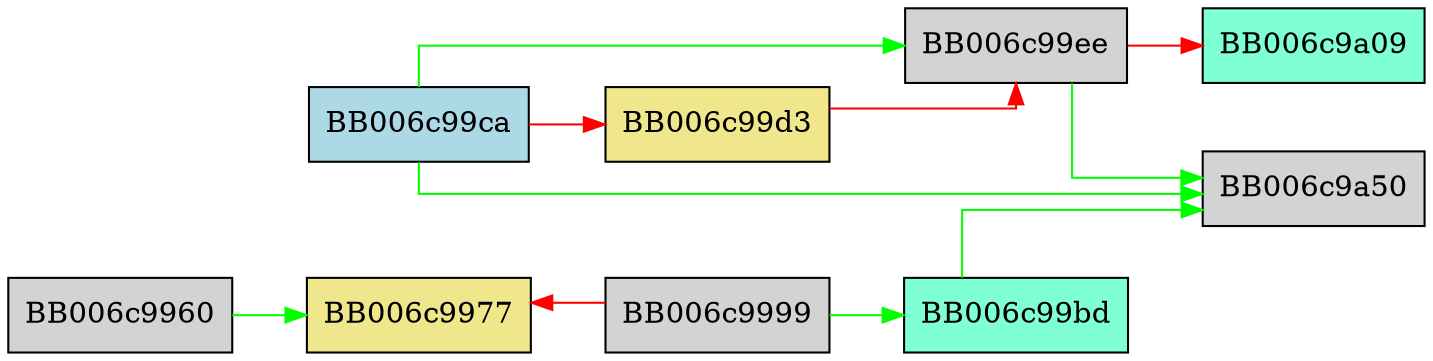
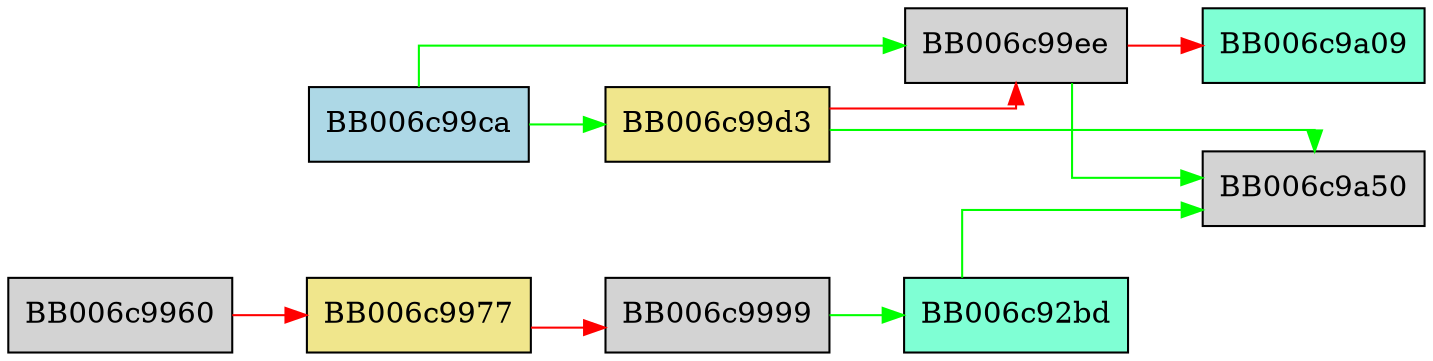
(557, 124) -> (557, 124)
(784, 194) -> (1085, 130)
(579, 303) -> (557, 328)
(259, 315) -> (259, 315)
(1016, 315) -> (1016, 315)
